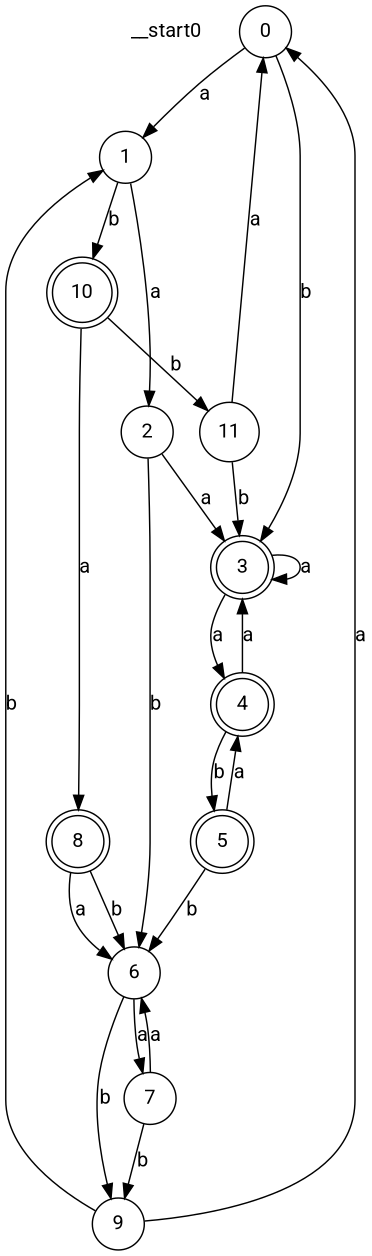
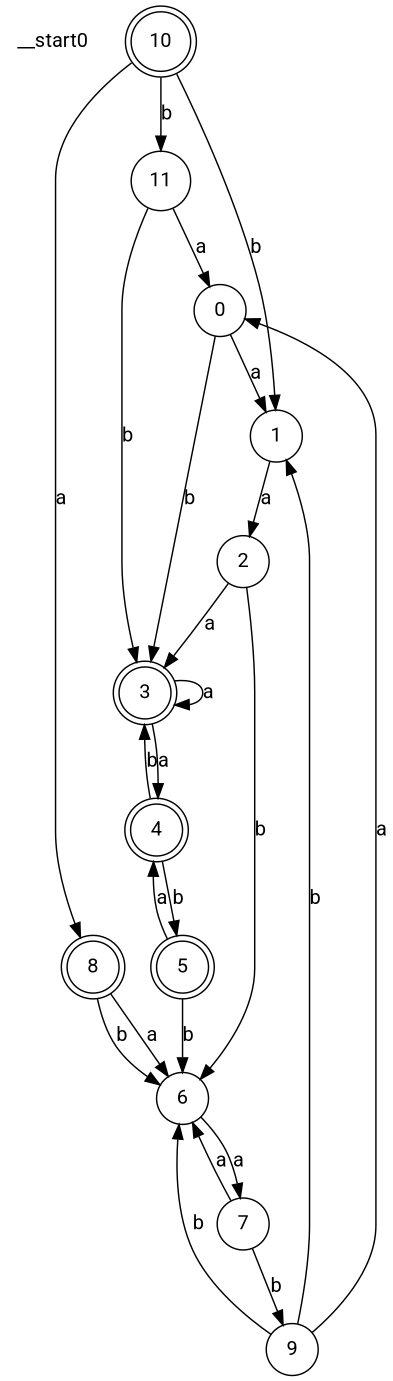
(108, 213) -> (242, 230)
(248, 636) -> (152, 761)
(98, 1089) -> (194, 1252)
